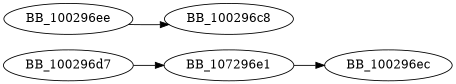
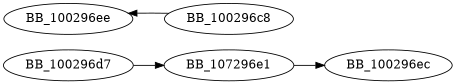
(144, 25) -> (153, 13)
